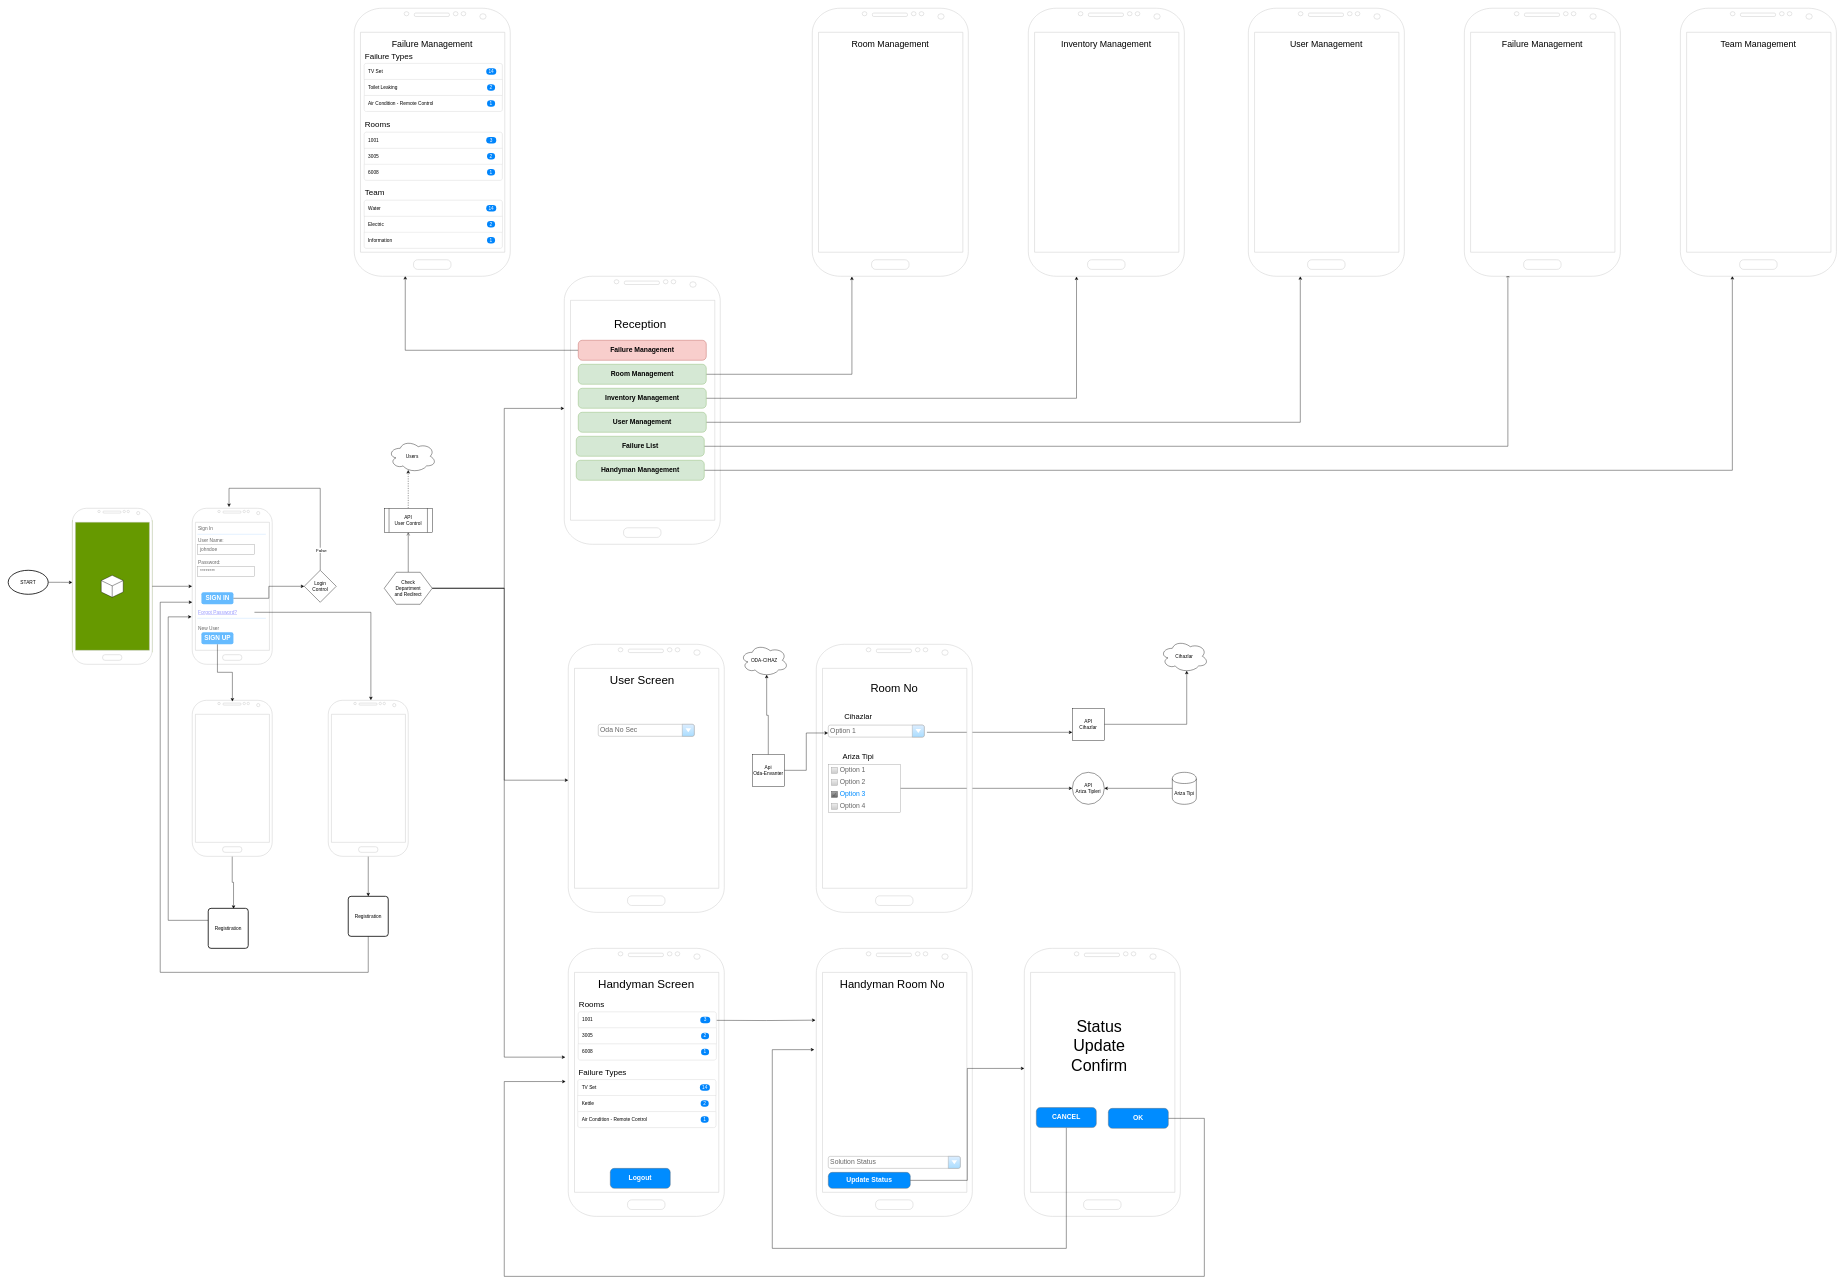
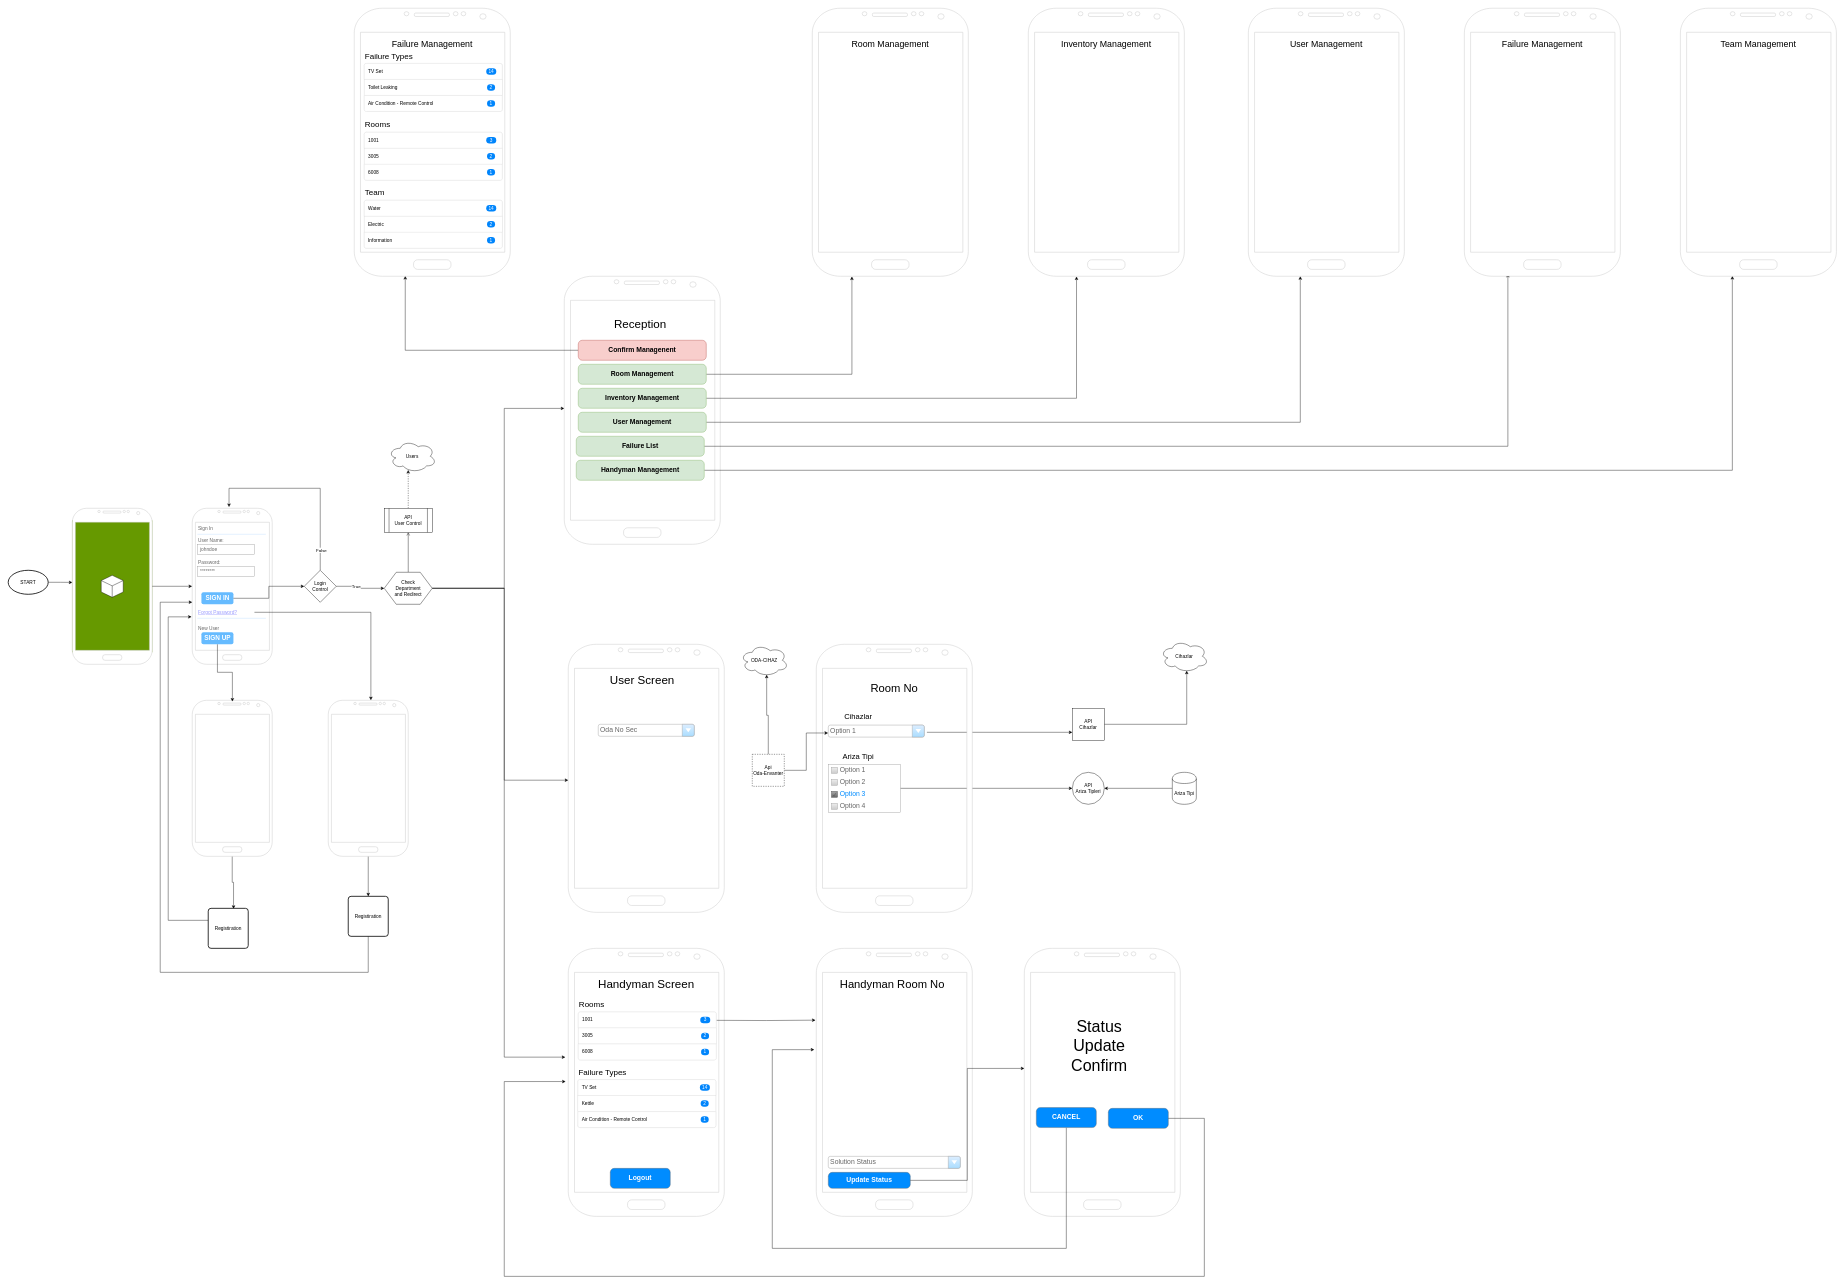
(642, 350) -> (642, 350)
none -> (355, 586)
(768, 770) -> (768, 770)
